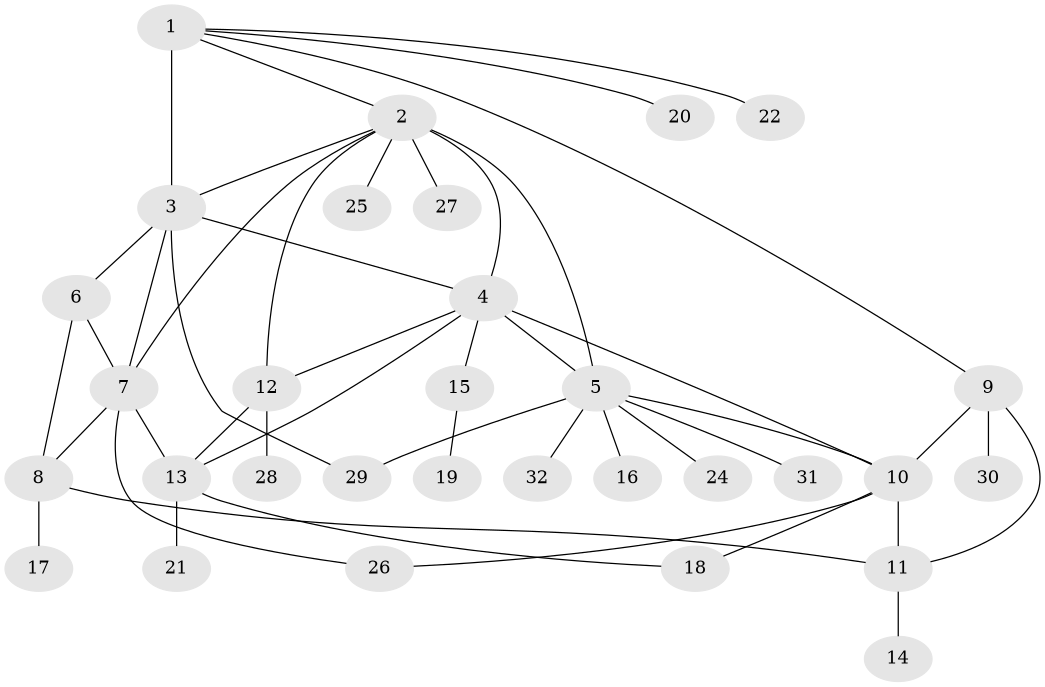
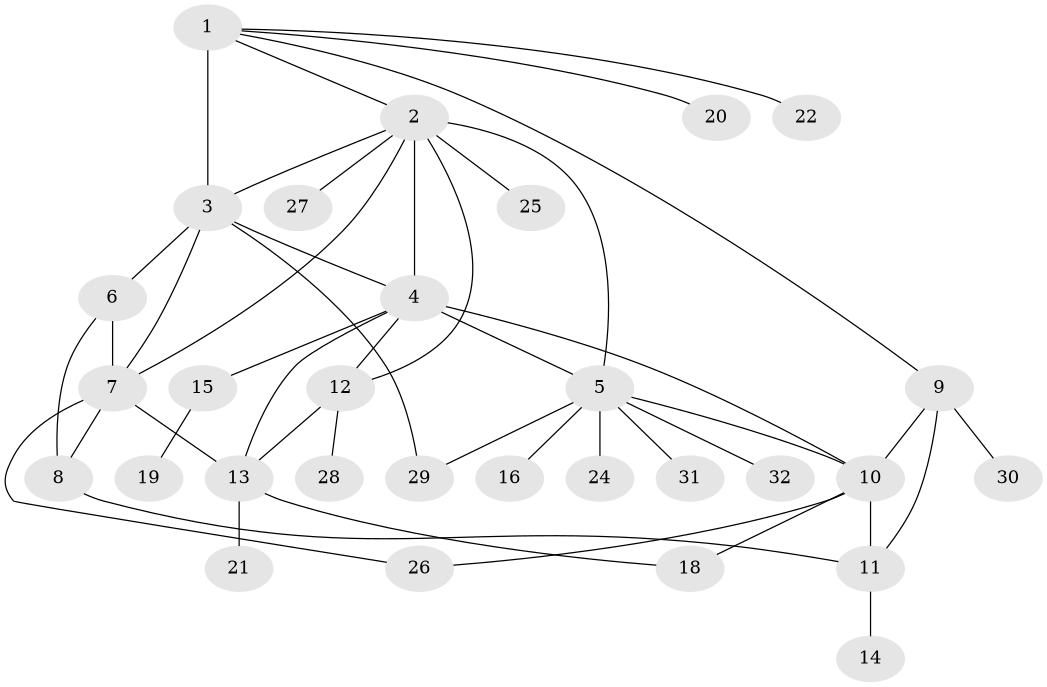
(39, 569) -> none
